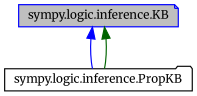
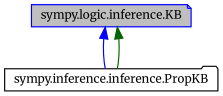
(98, 80) -> (111, 80)
